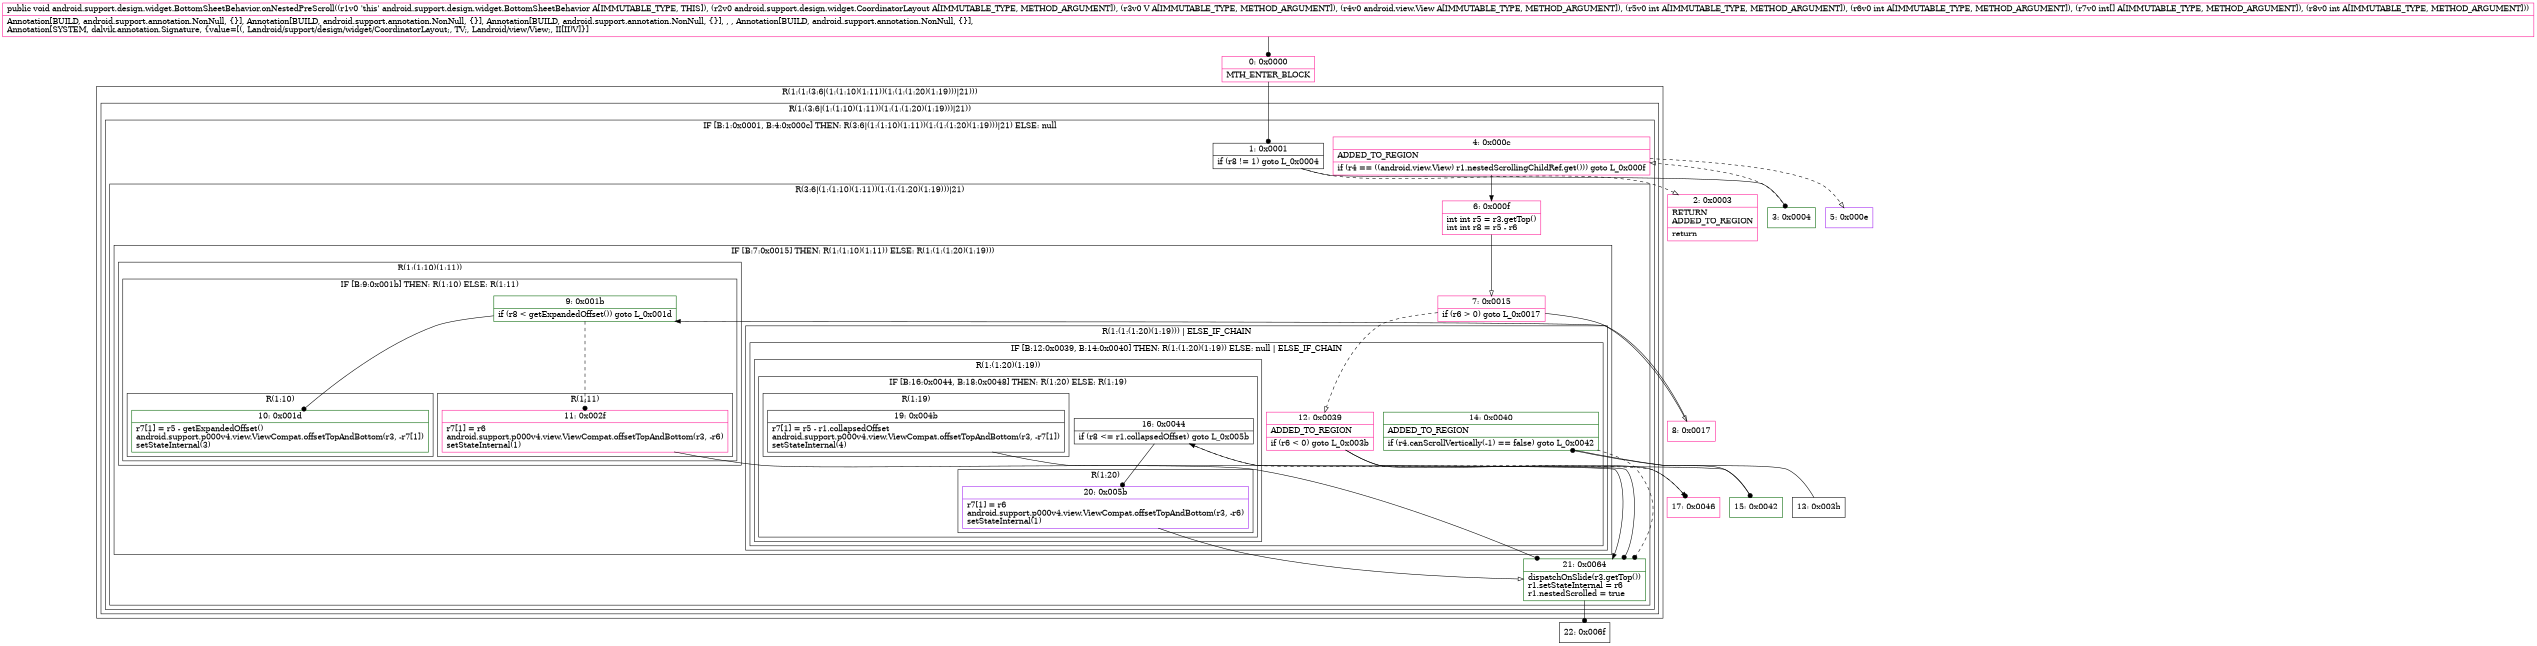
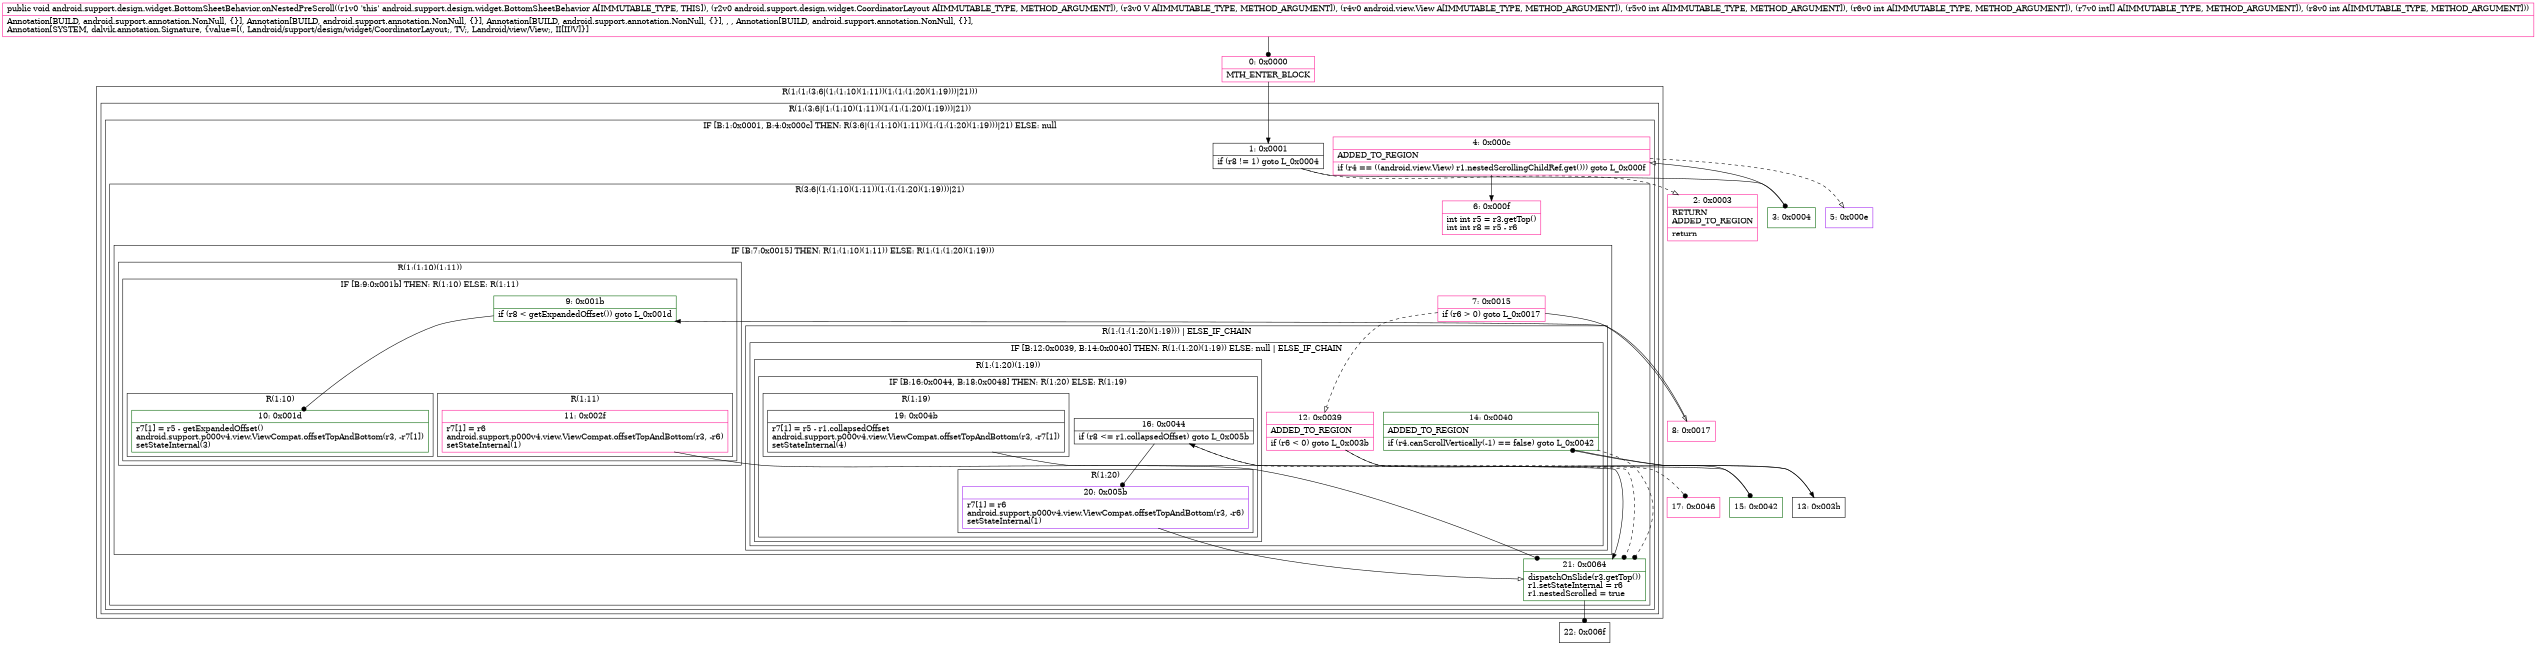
(1268, 110) -> (1268, 110)
(1727, 173) -> (1727, 173)
(1492, 263) -> none
(585, 364) -> none
(1517, 466) -> (1582, 466)
(1528, 466) -> (1528, 466)
